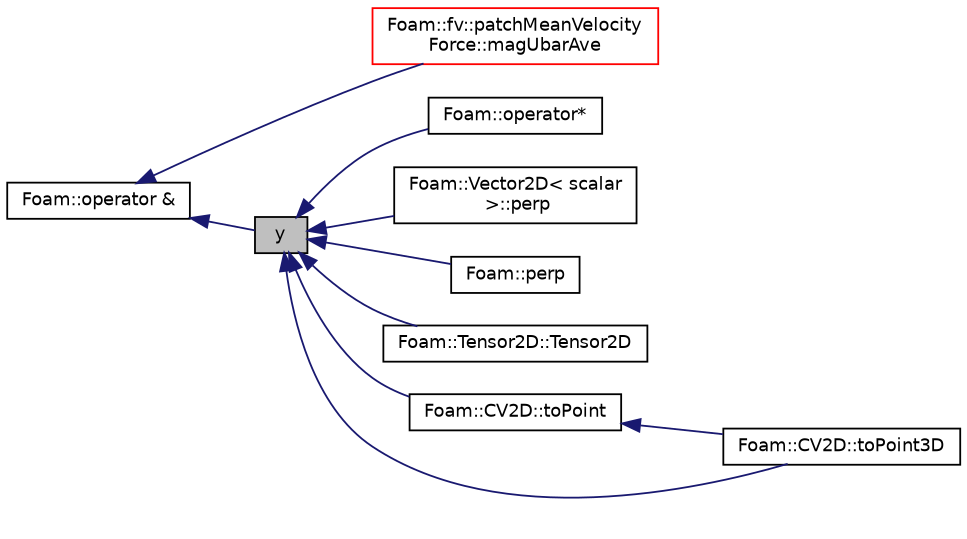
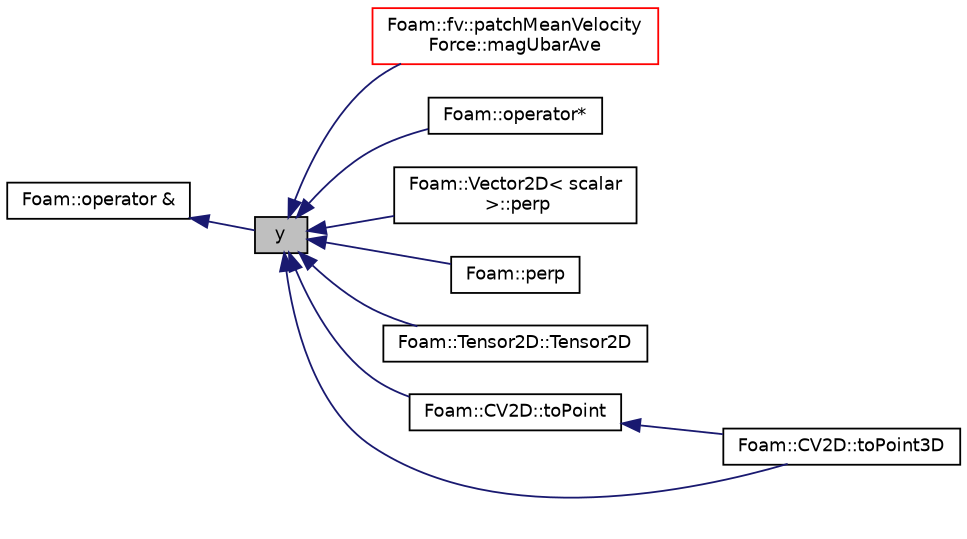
(287, 116) -> (336, 122)
